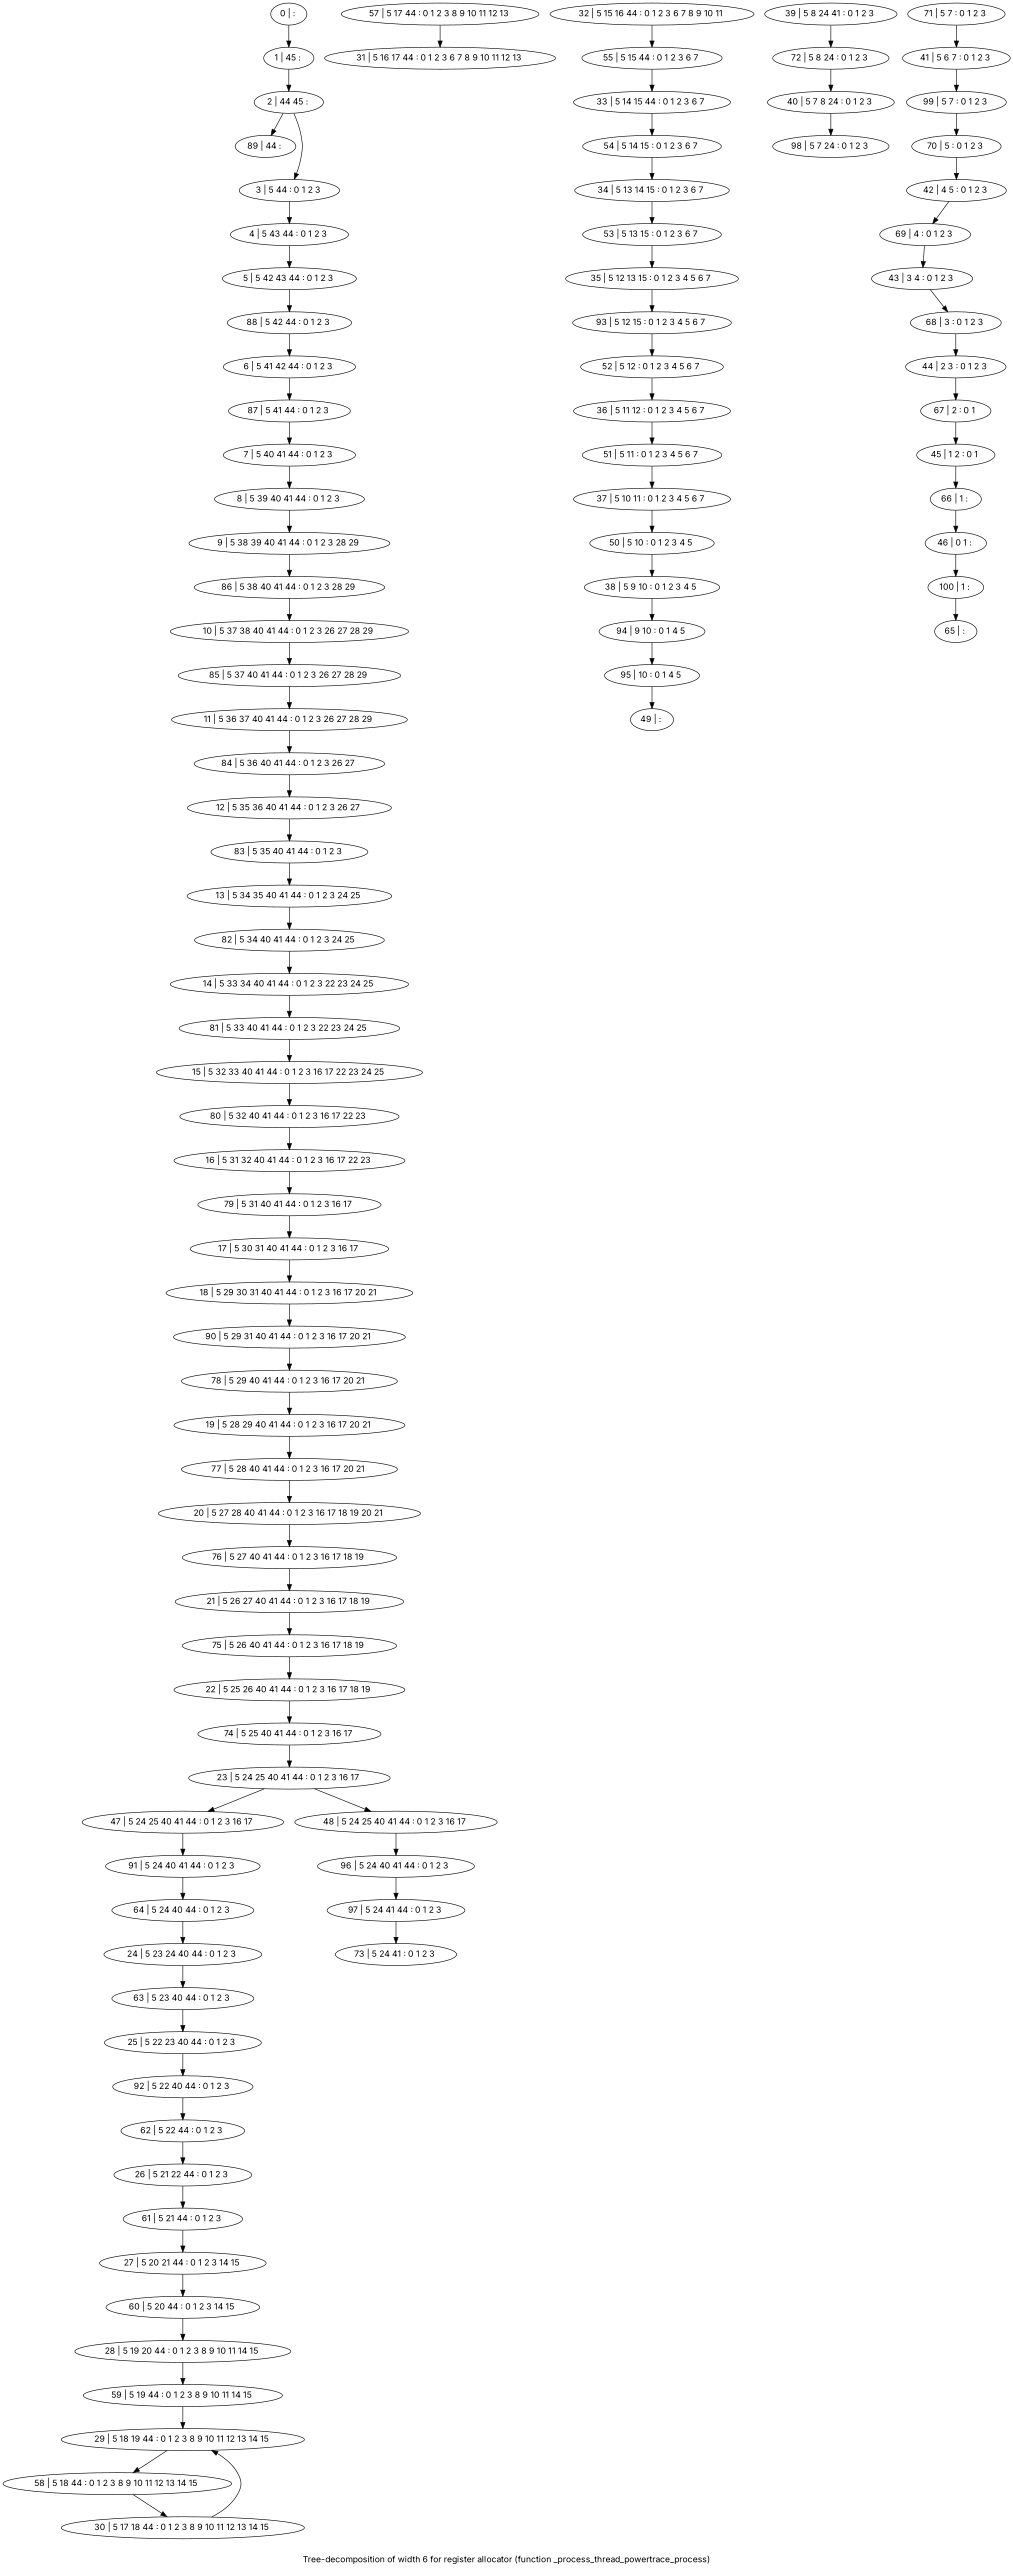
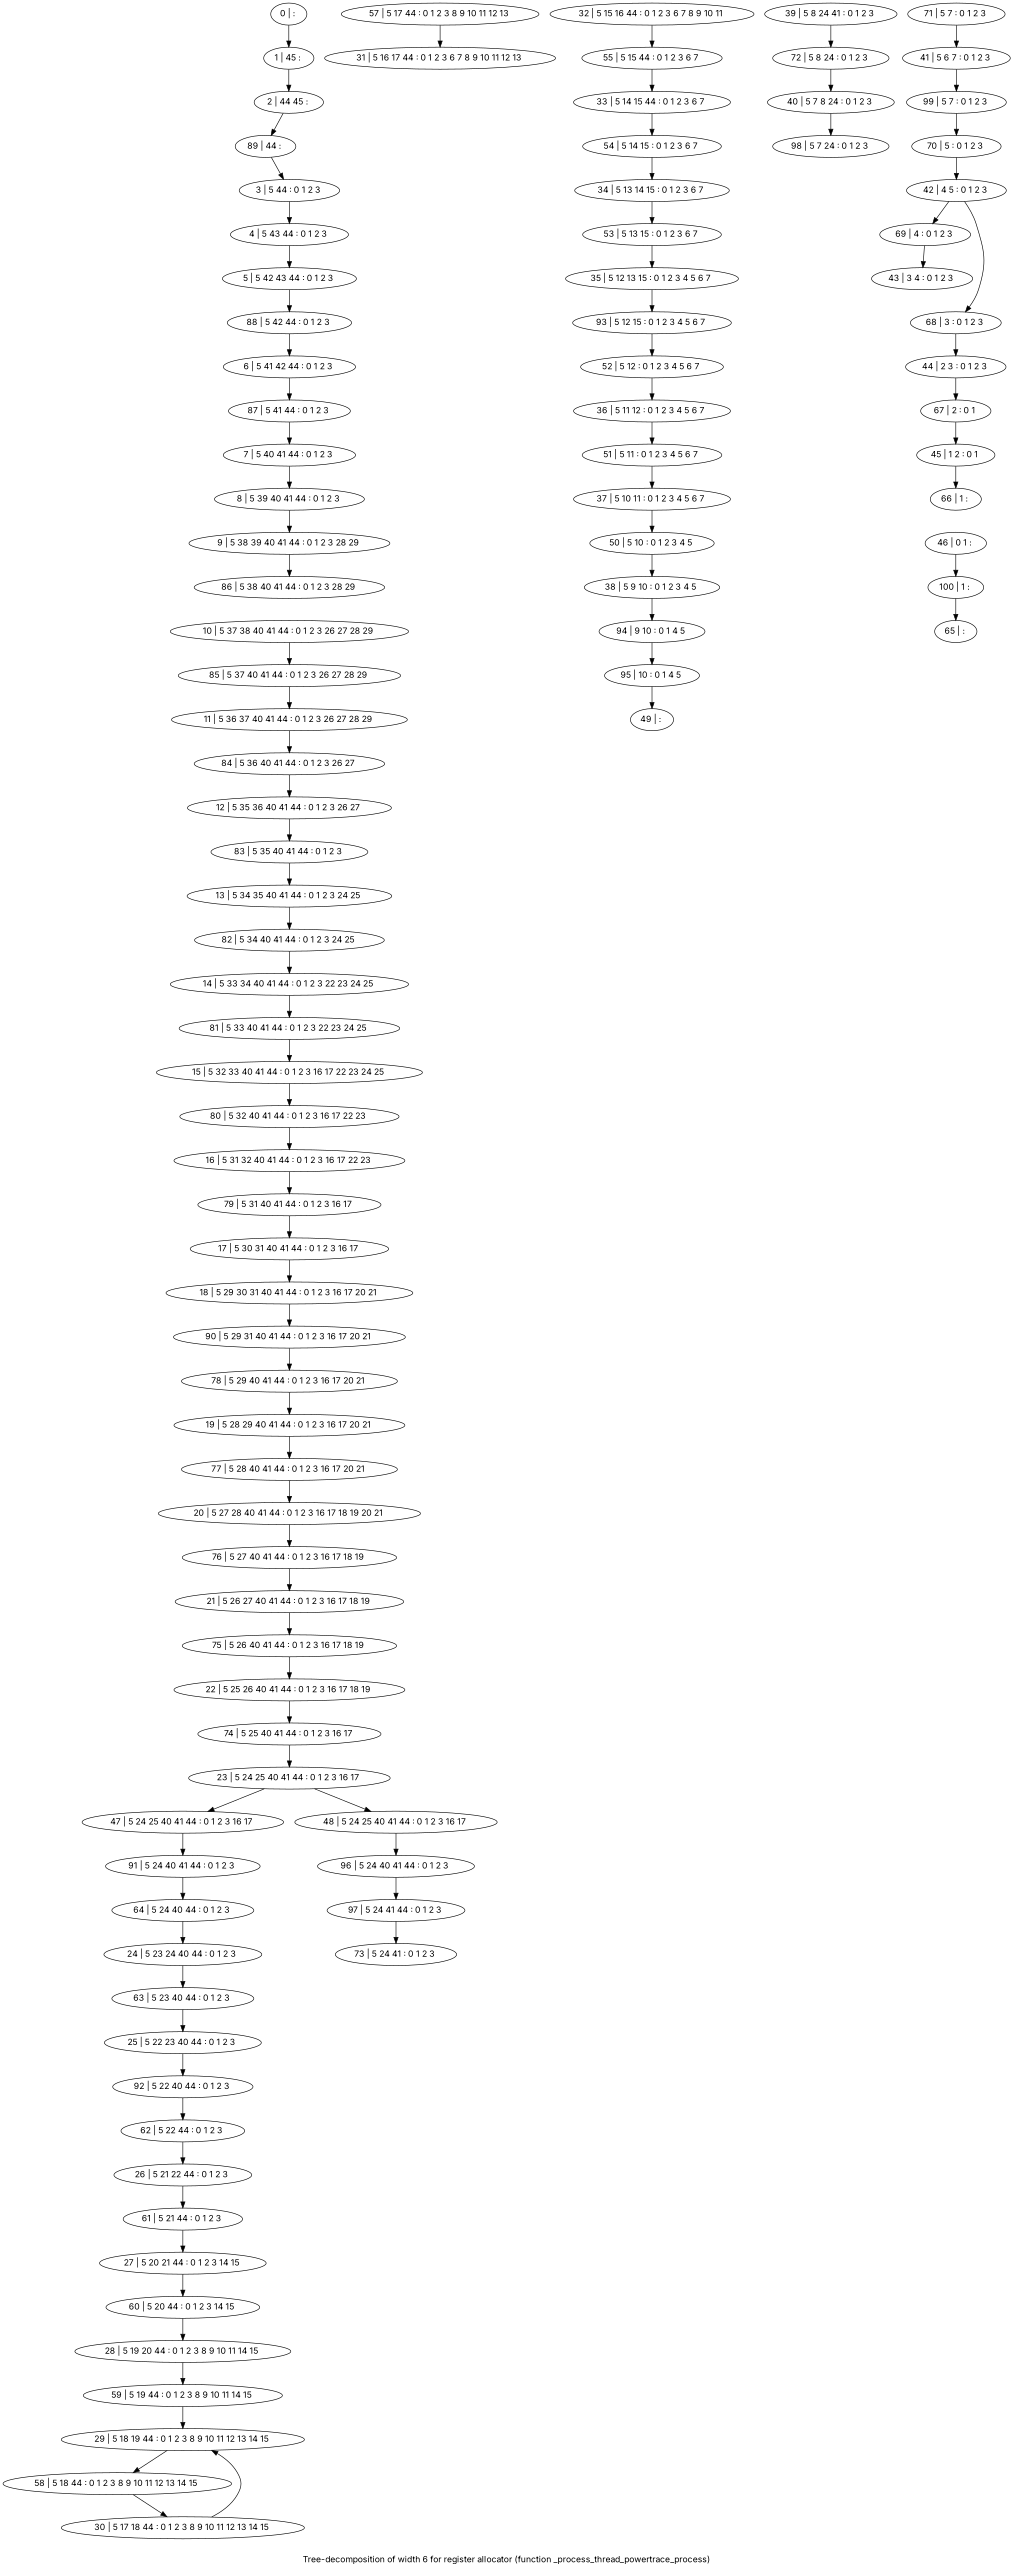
(302, 143) -> (276, 166)
(937, 298) -> (983, 254)
(956, 518) -> none
(289, 606) -> none
